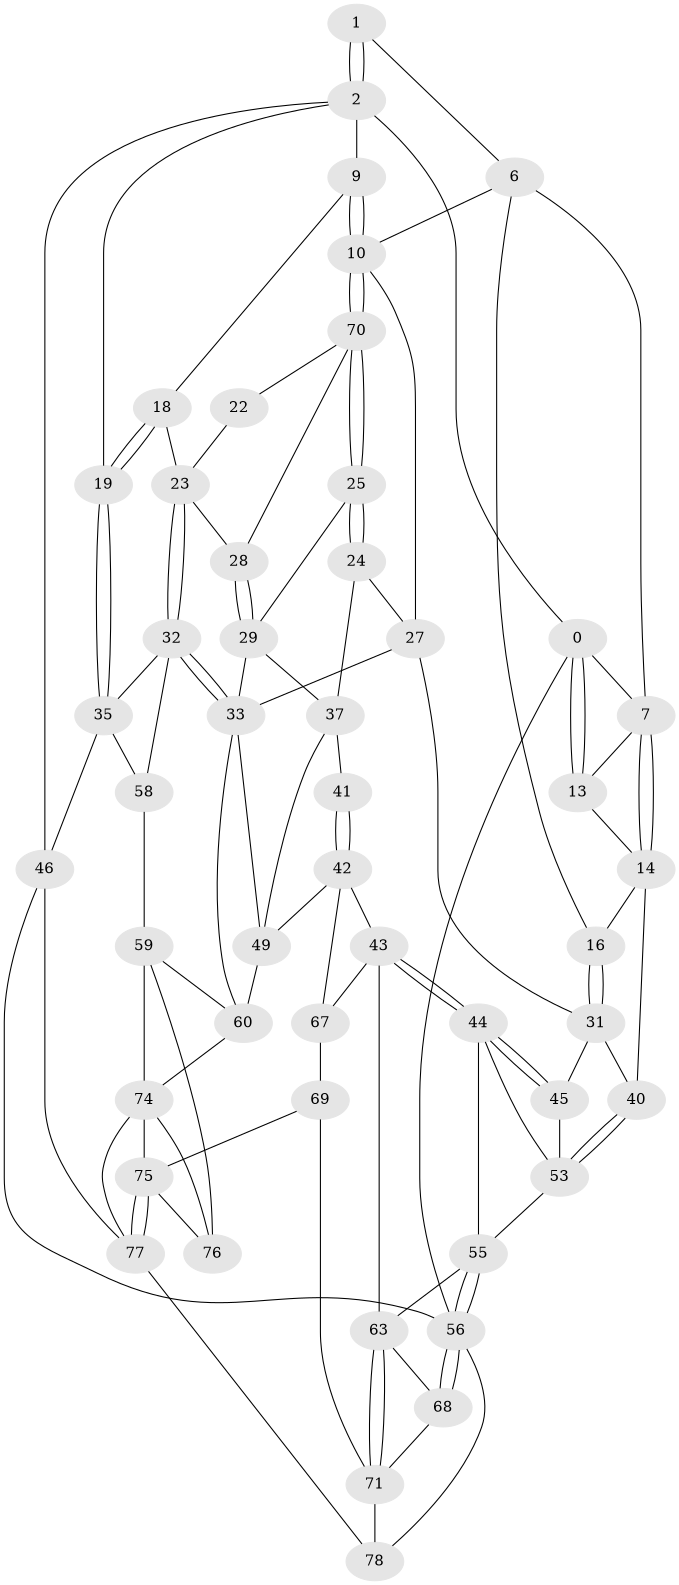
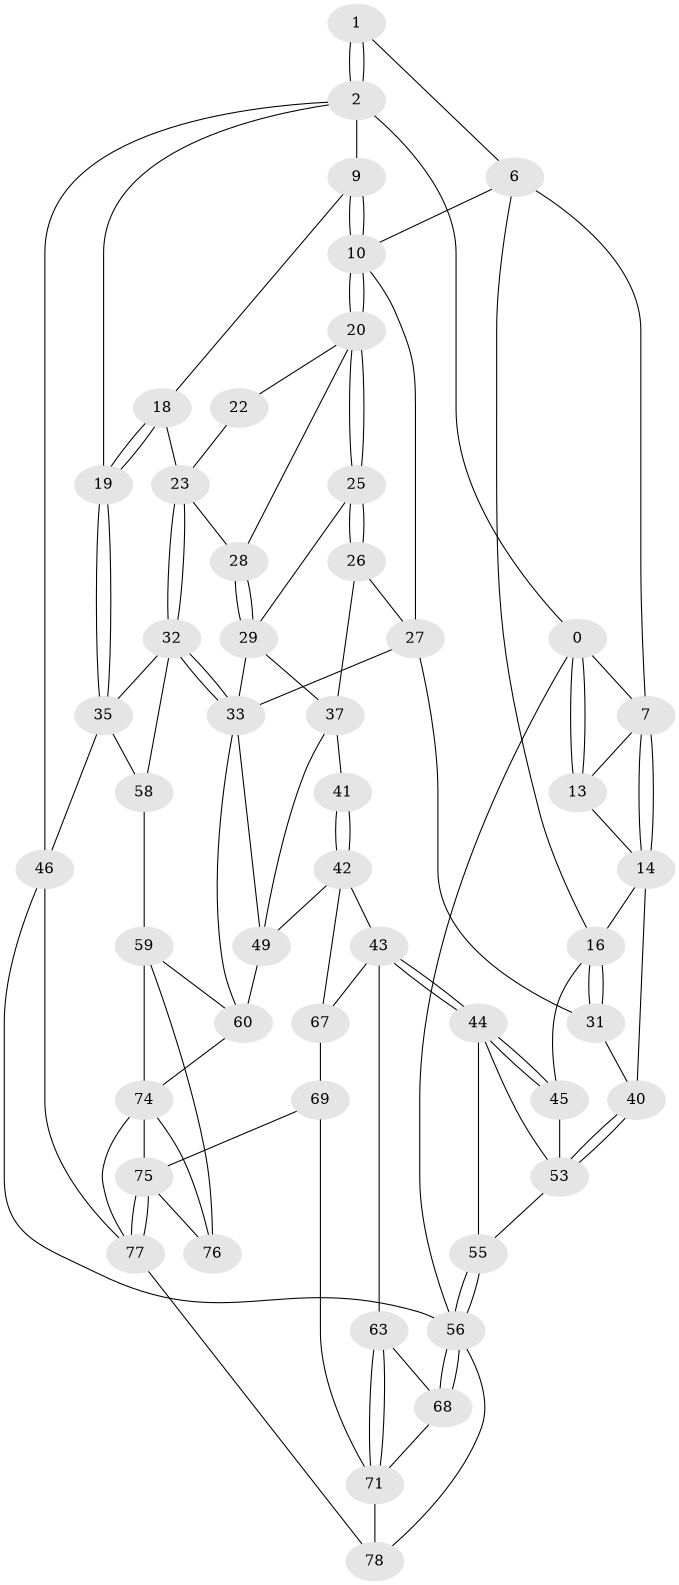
(357, 331) -> (357, 331)
(357, 562) -> (357, 562)
(578, 1061) -> (554, 1019)
(429, 1292) -> none
